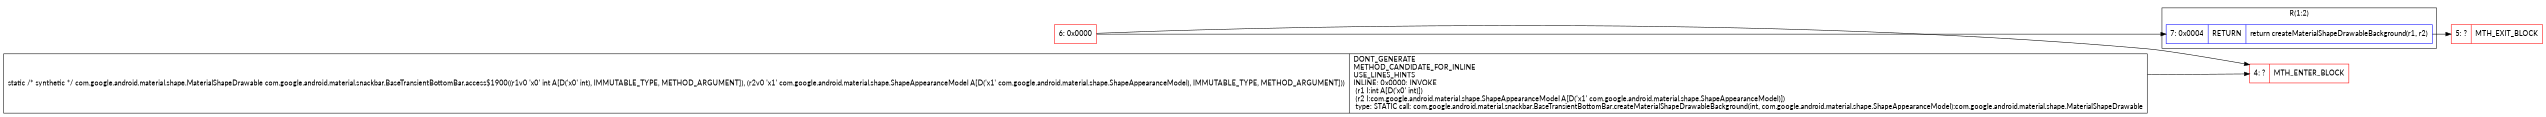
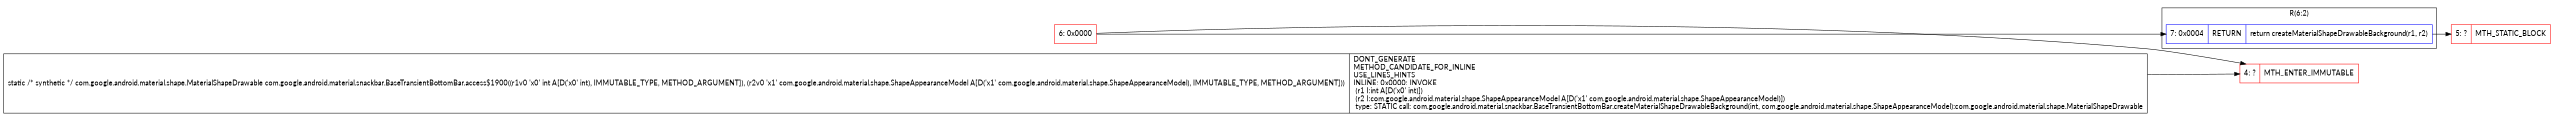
(2299, 14) -> (2299, 14)
(2507, 34) -> (2511, 34)
(2309, 73) -> (2309, 73)
